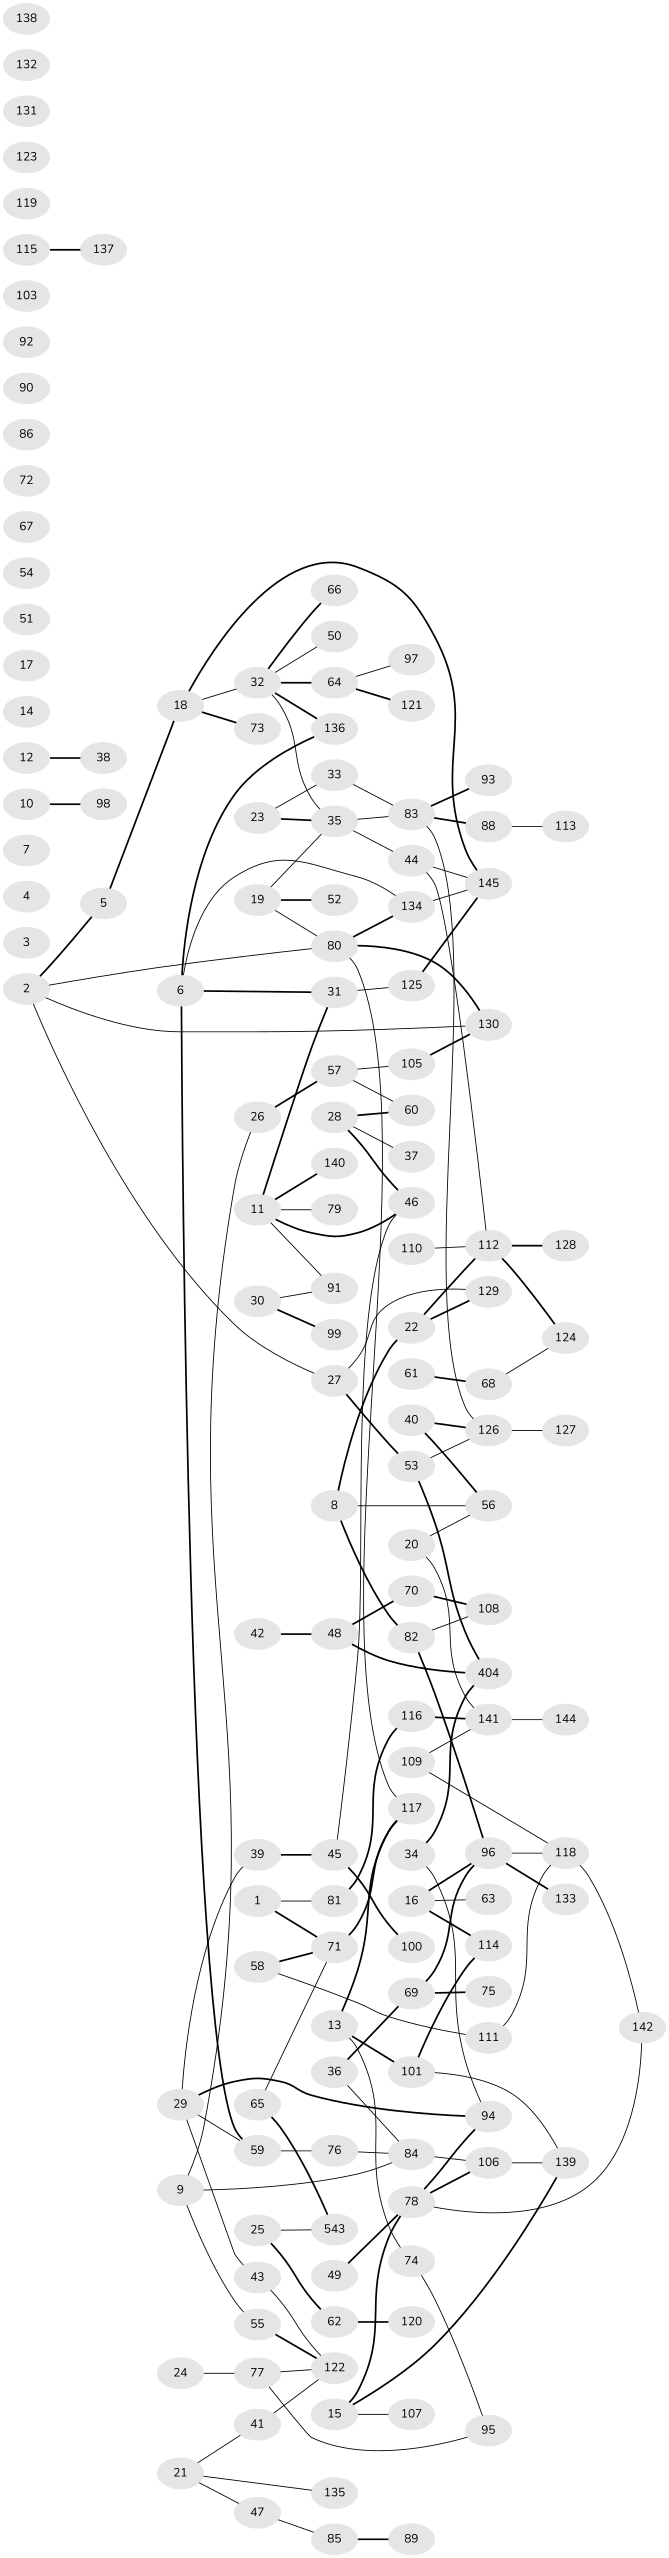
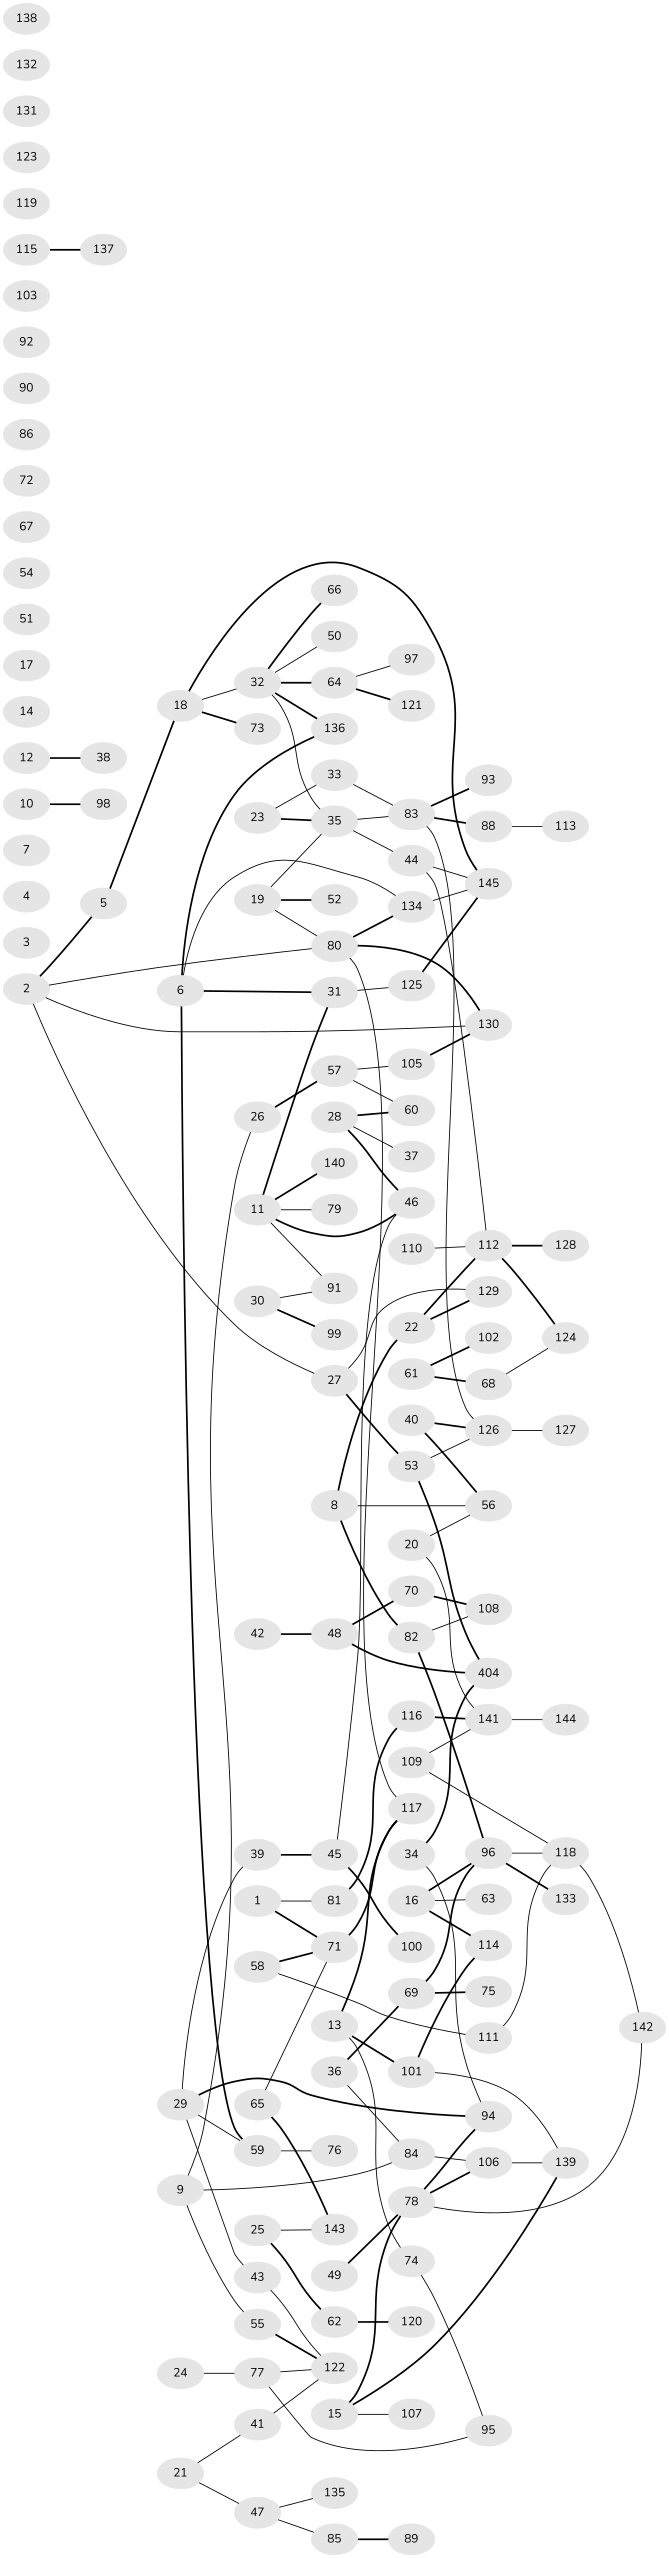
none -> (489, 1338)
(370, 2152) -> none
(335, 2230) -> (335, 2230)
(258, 2483) -> (296, 2503)
